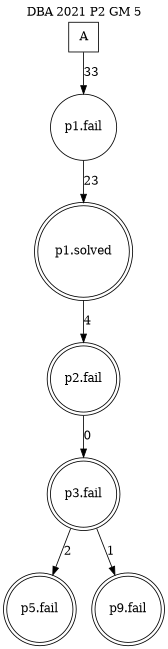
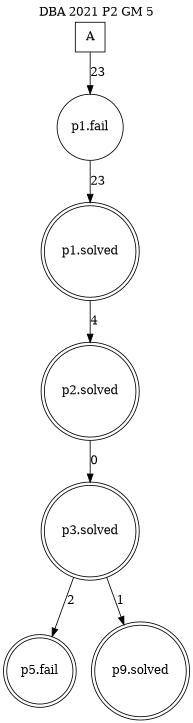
(91, 73) -> (98, 73)
(84, 379) -> (90, 391)
(84, 494) -> (90, 531)
(128, 609) -> (140, 671)
